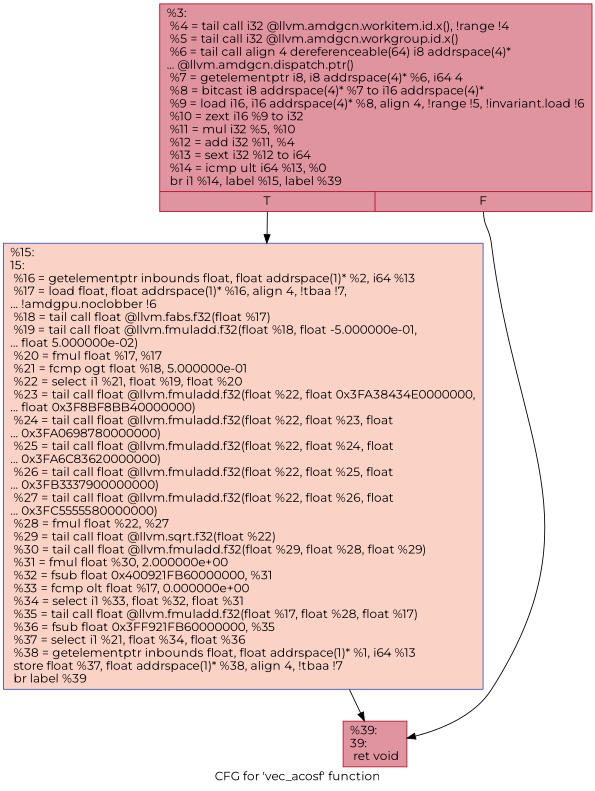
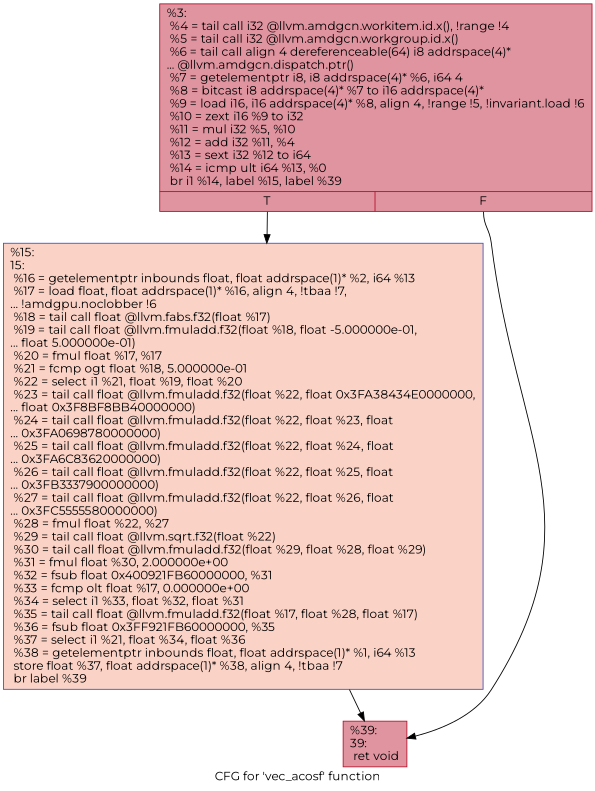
(74, 343) -> (73, 343)
